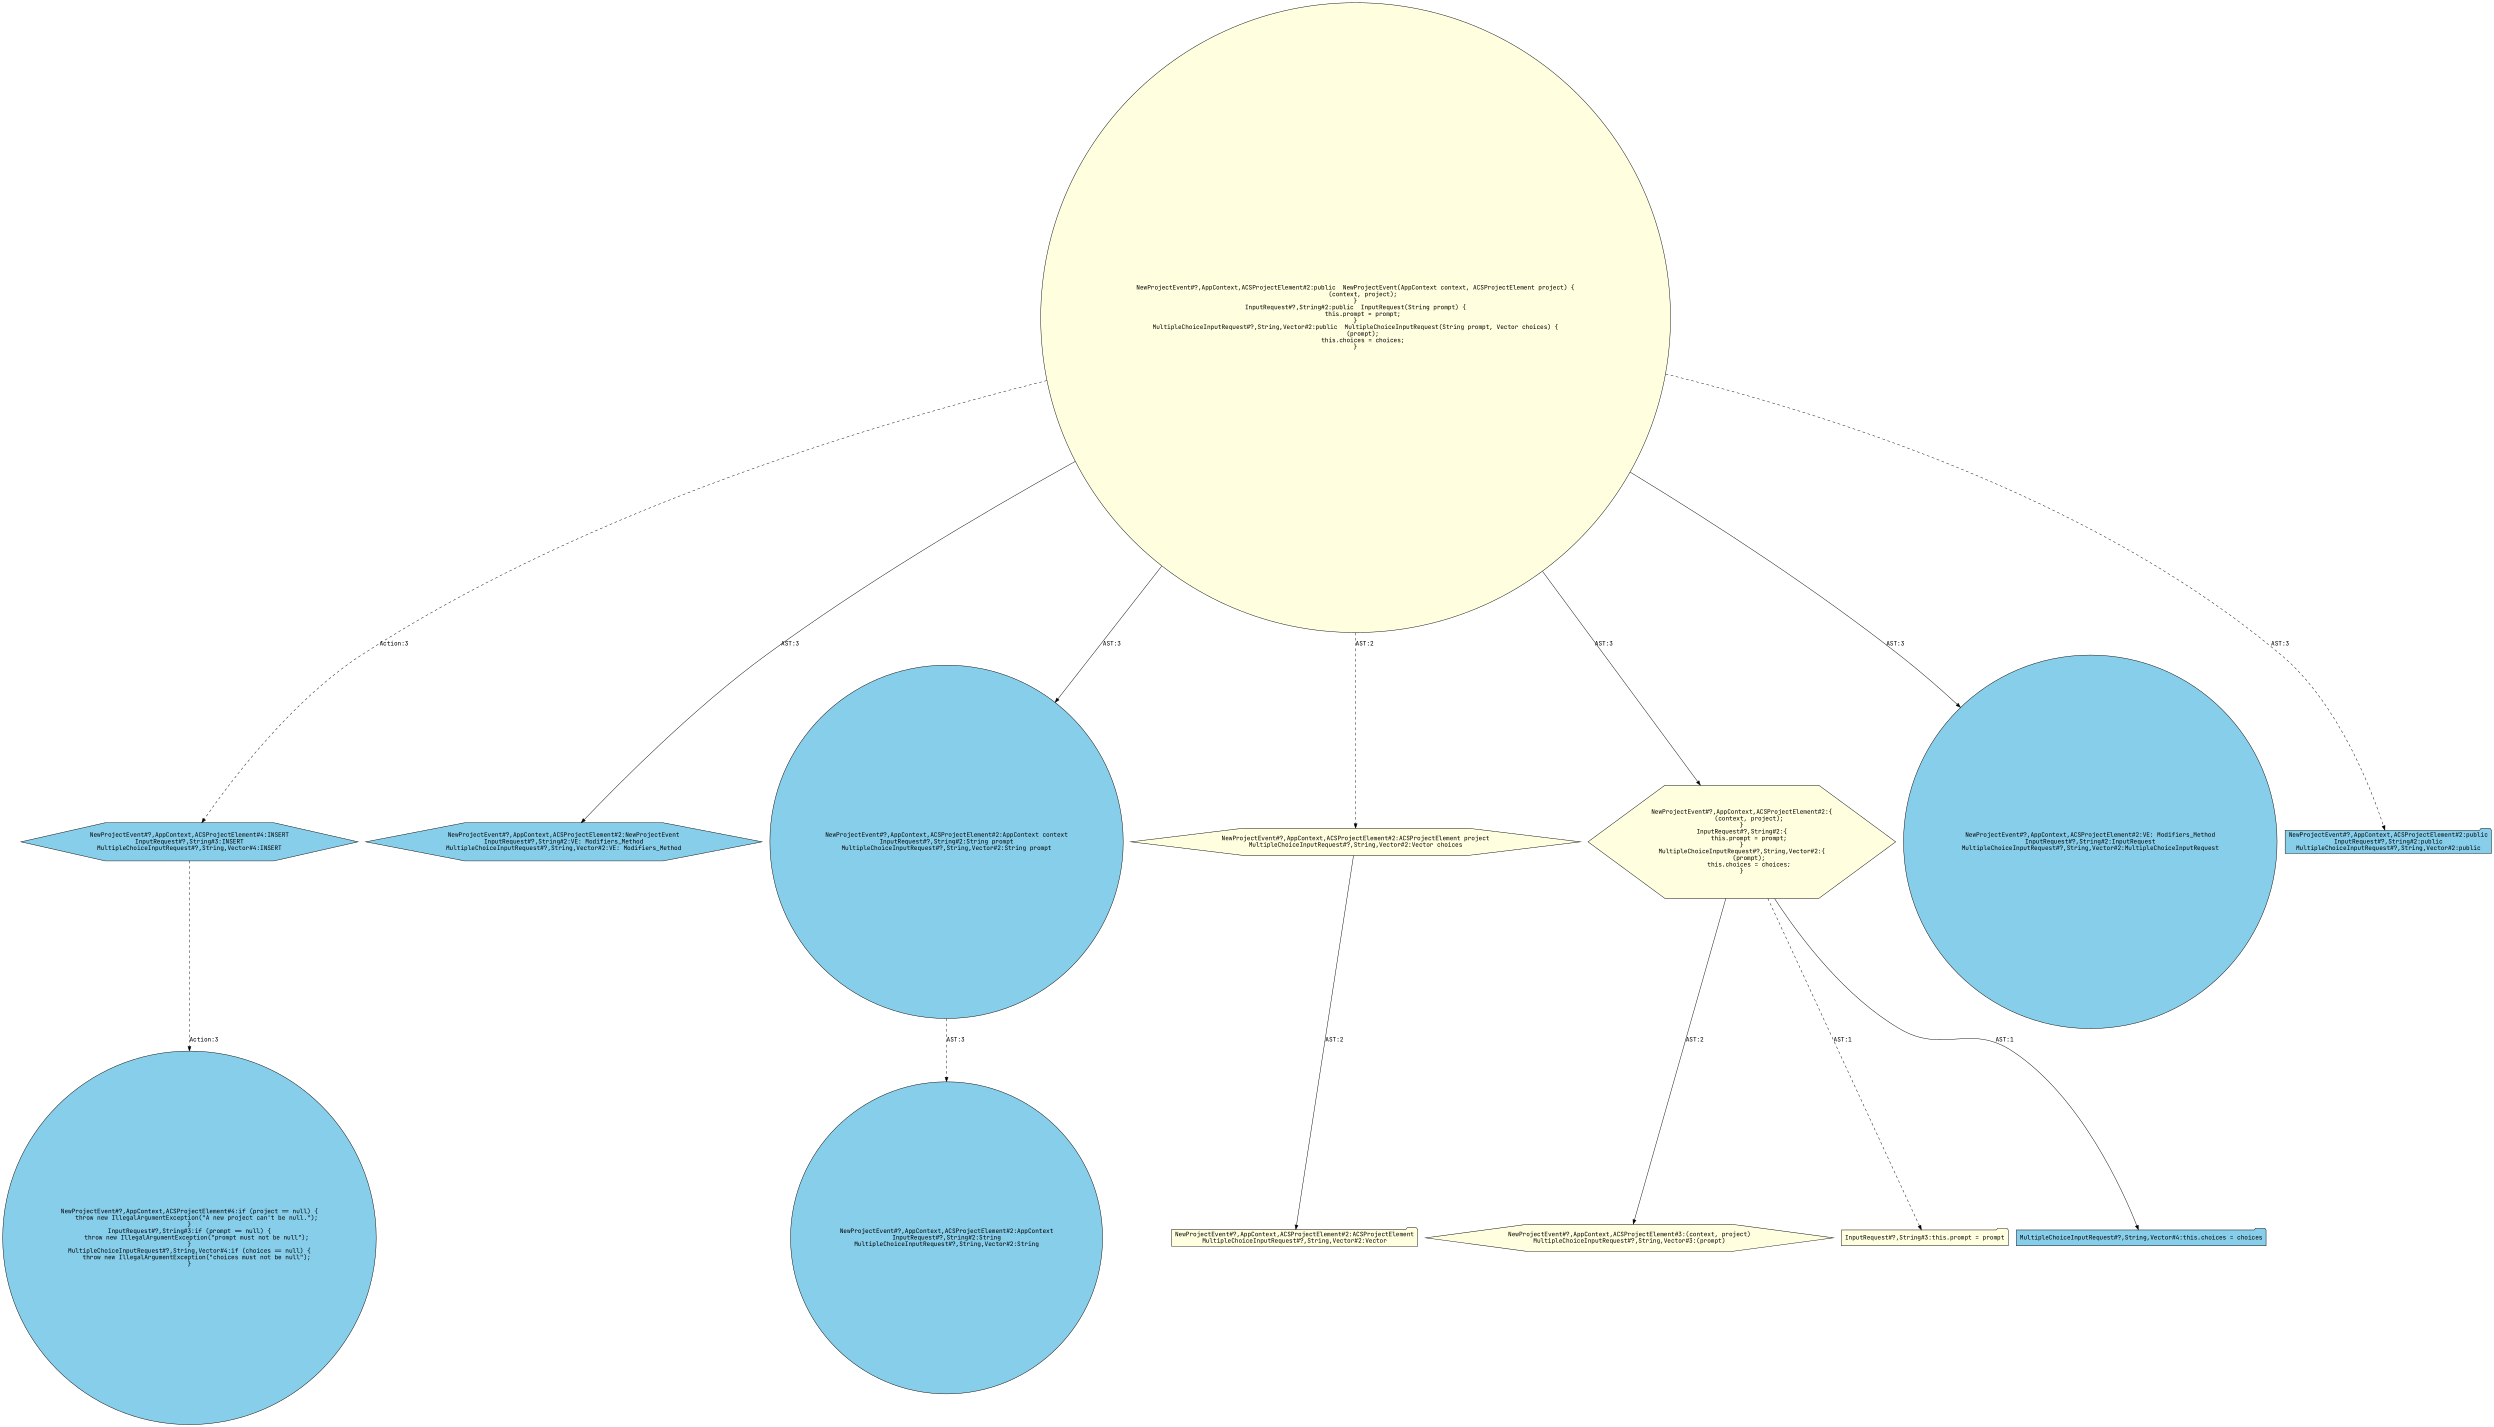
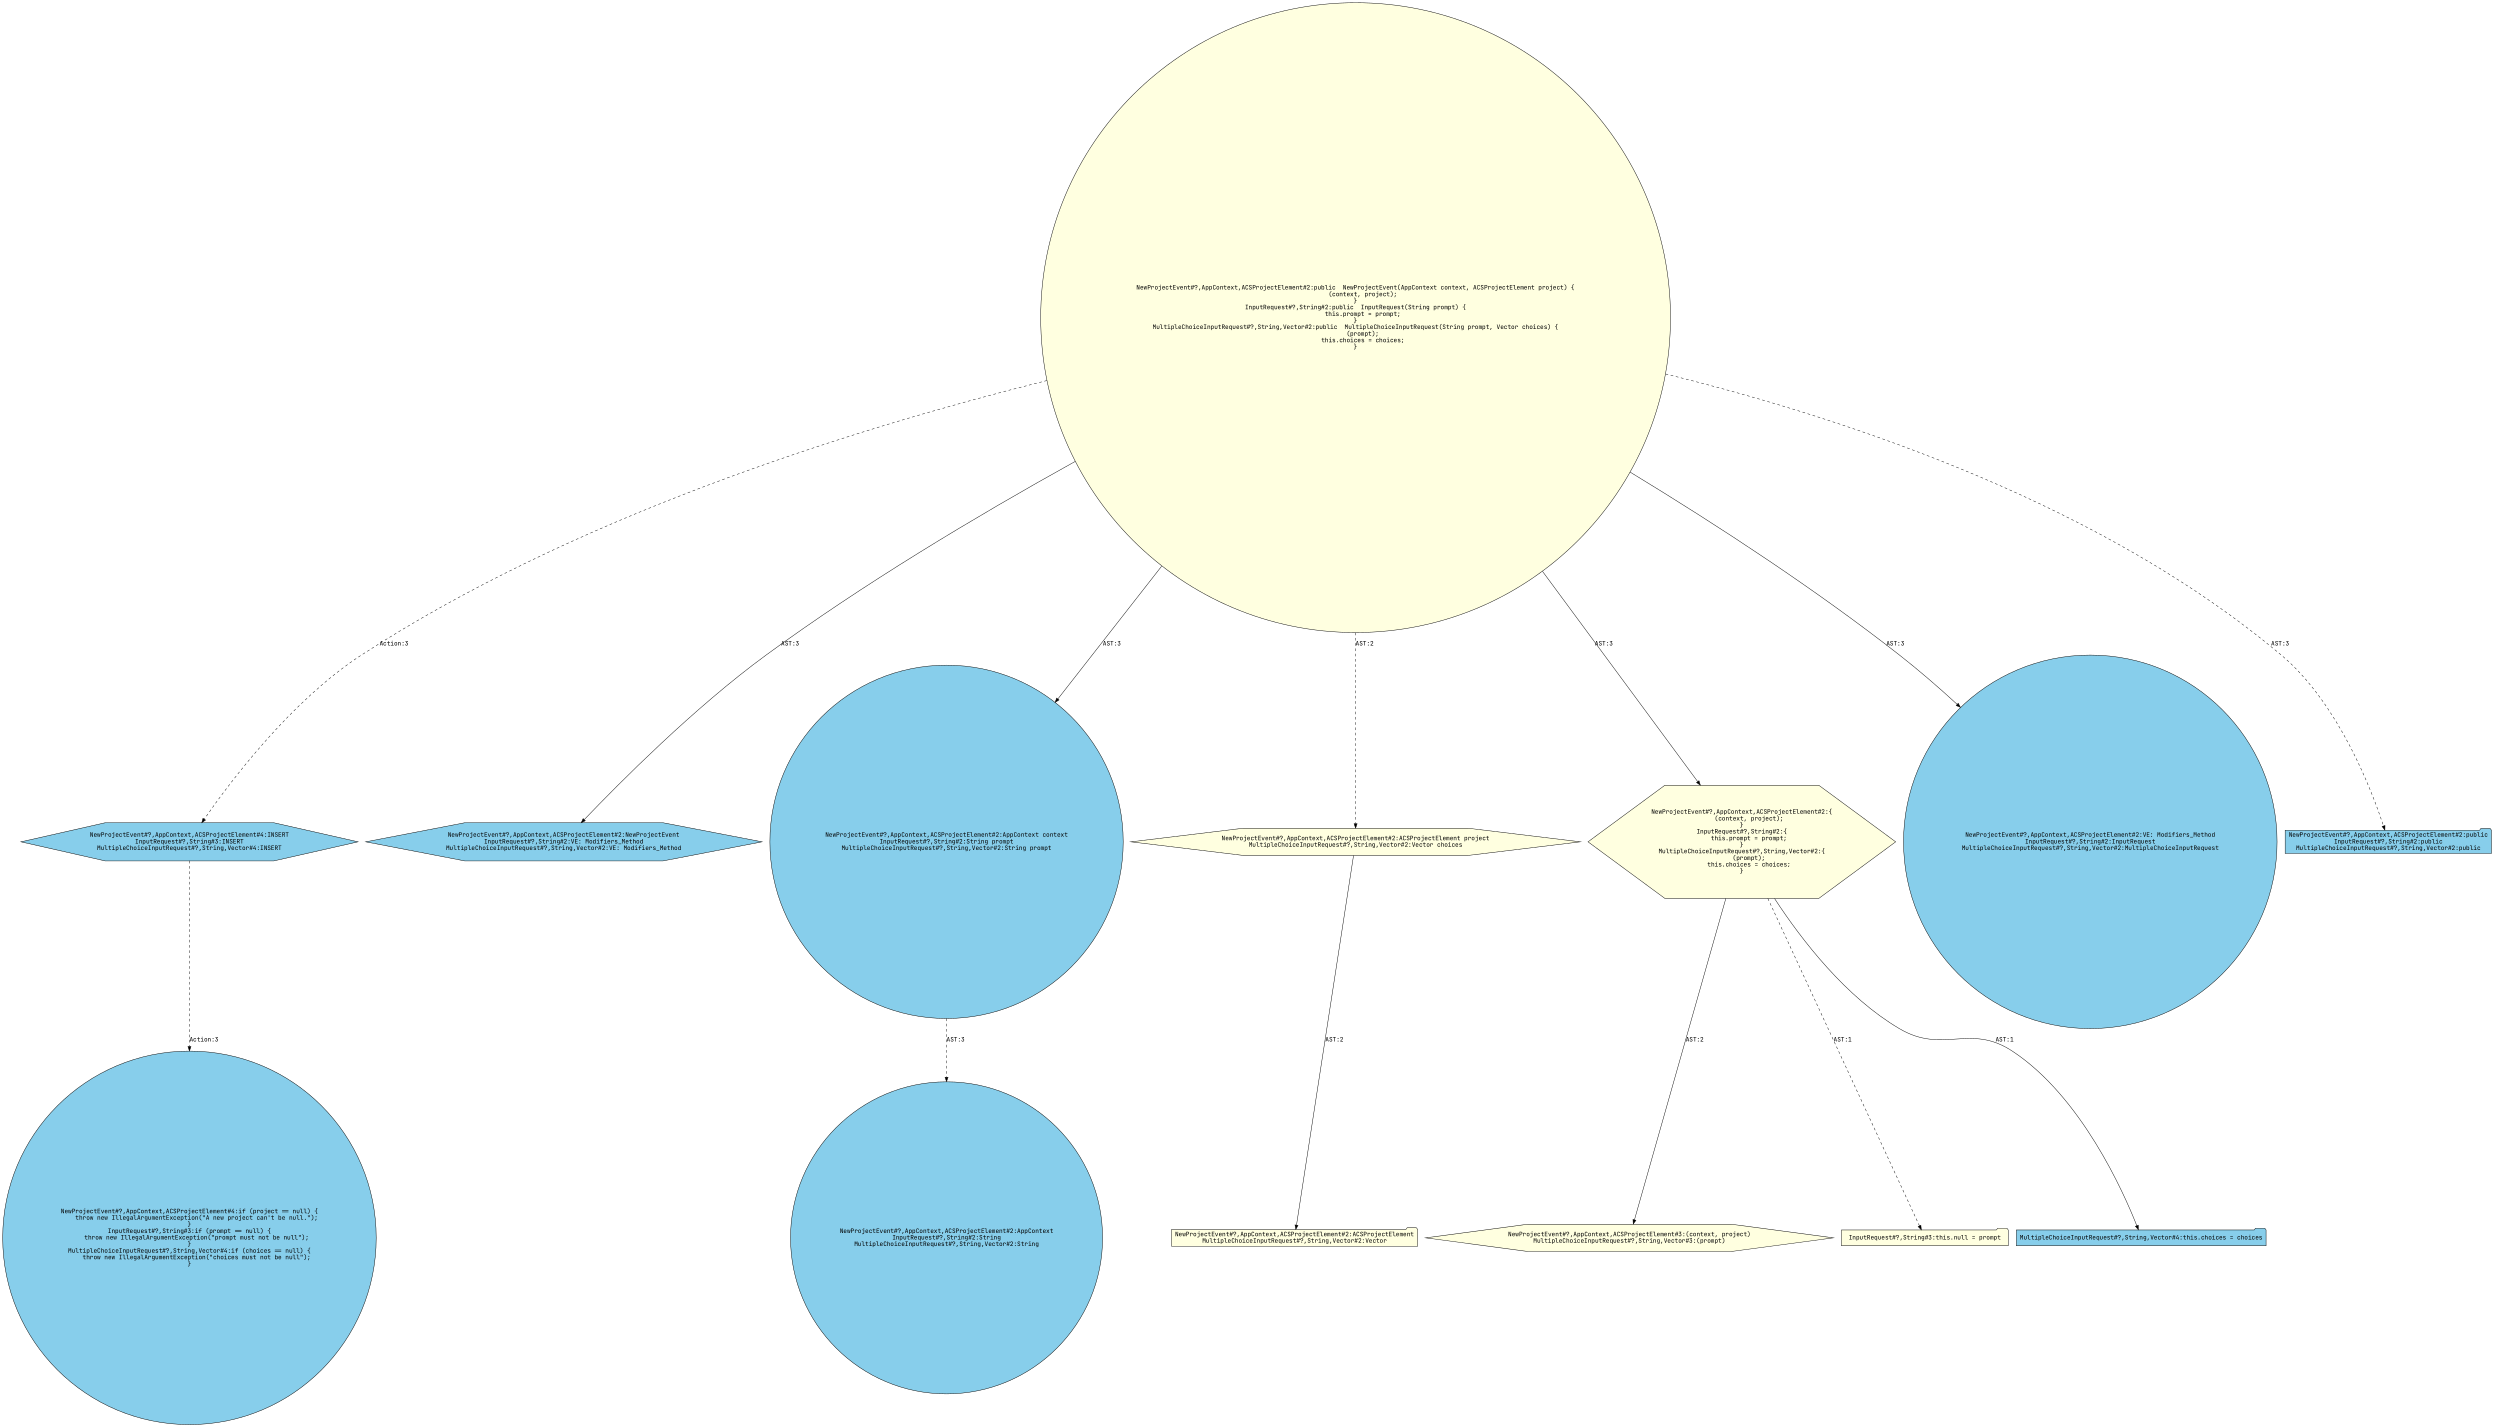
(1925, 1238) -> (1925, 1238)
